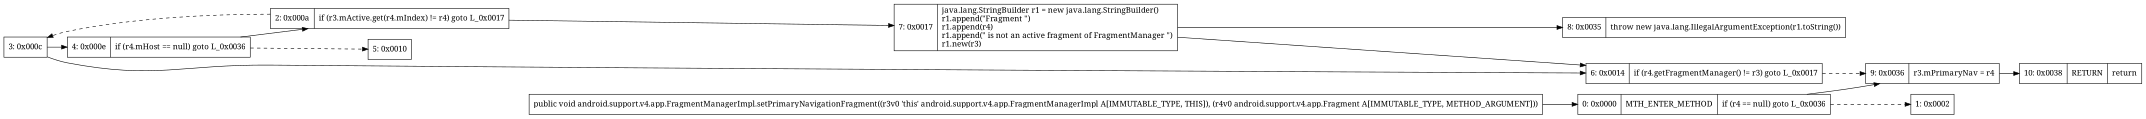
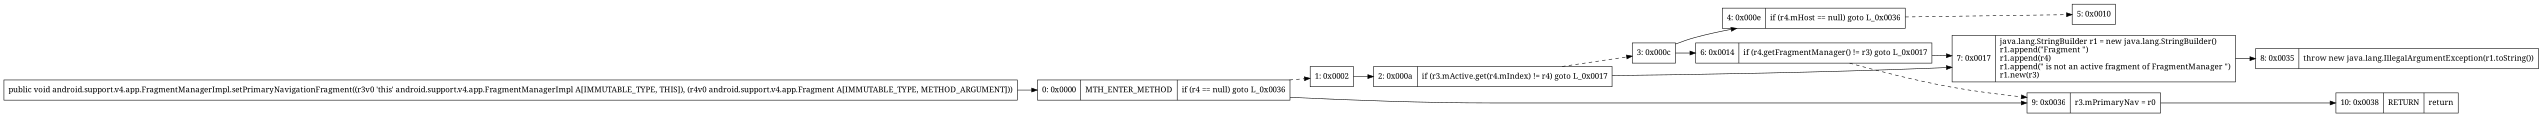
(271, 33) -> (1361, 77)
(1379, 51) -> (1939, 56)
(1954, 73) -> (2115, 103)
